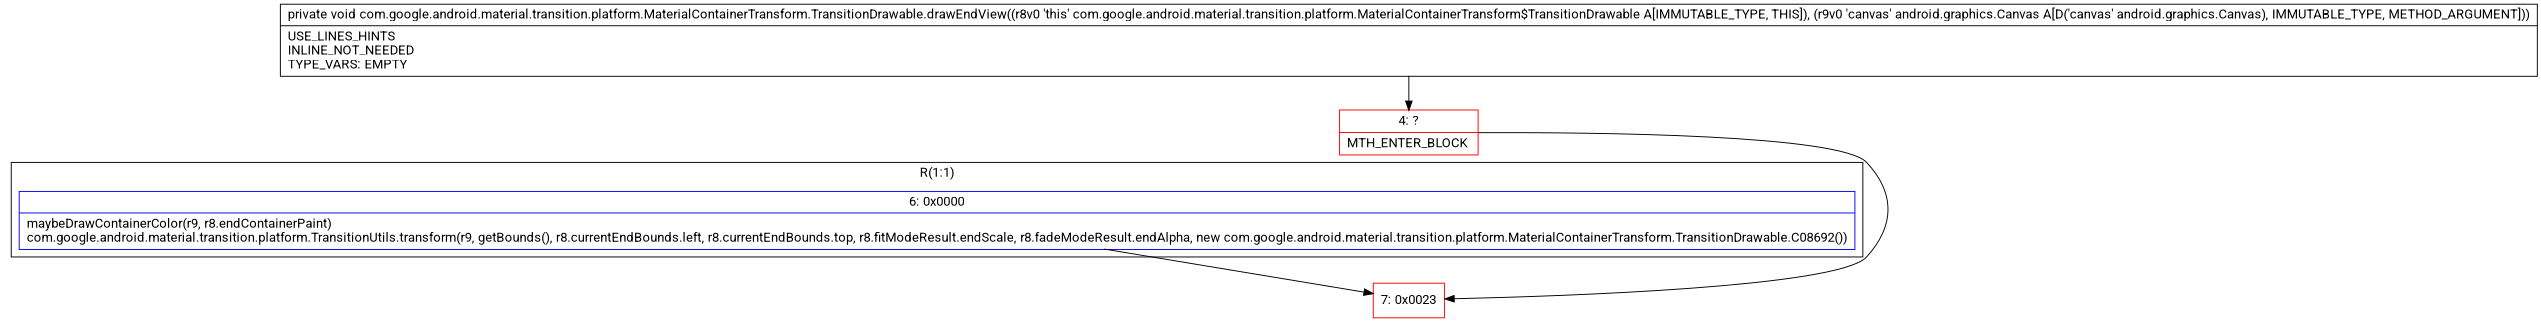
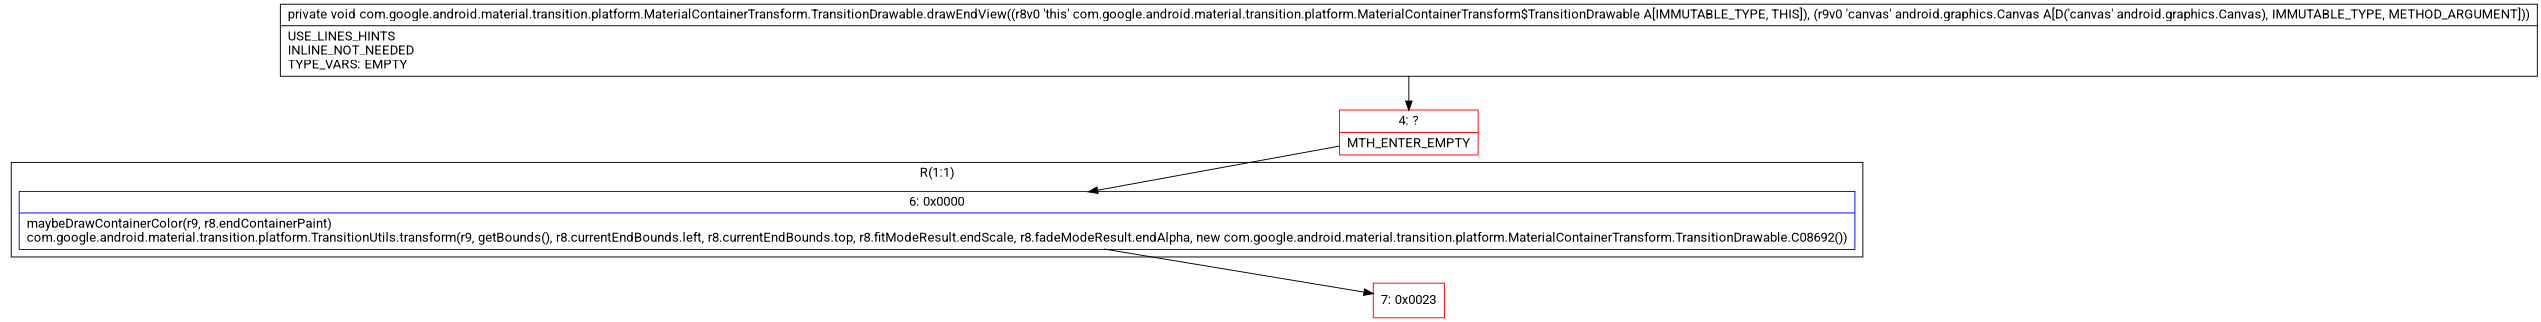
(1408, 143) -> (1409, 143)
(1886, 222) -> (1219, 168)
